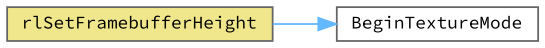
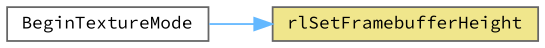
(296, 24) -> (232, 24)
